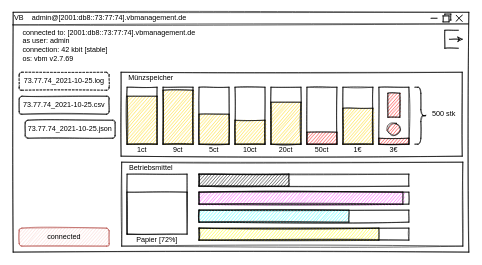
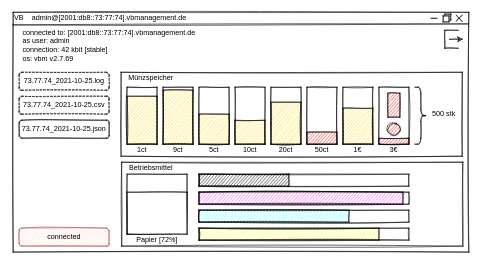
(64, 105) -> (64, 105)
(70, 129) -> (64, 129)
